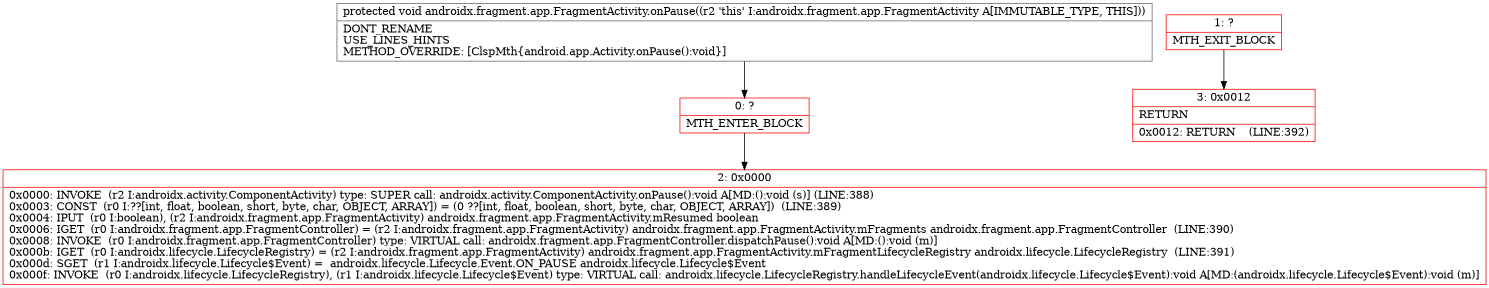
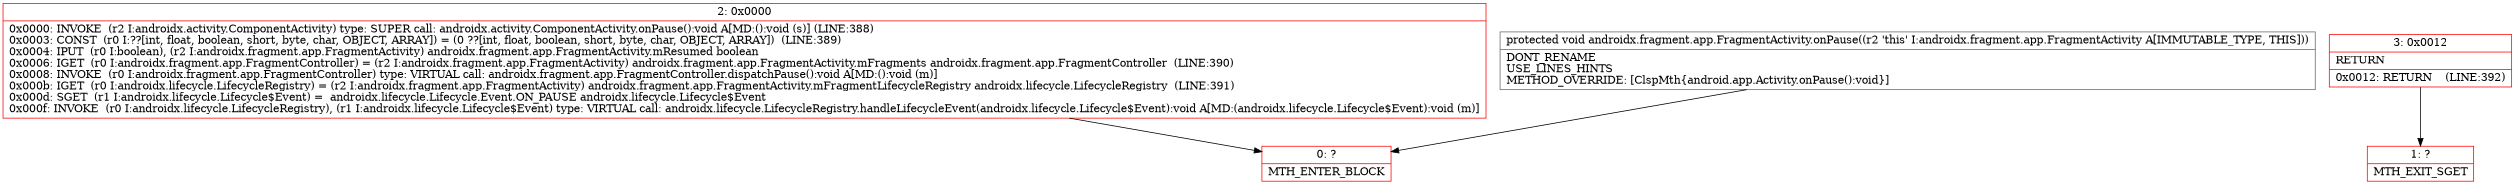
(1224, 41) -> (2420, 172)
(1224, 66) -> (2420, 113)
(745, 147) -> (1162, 134)
